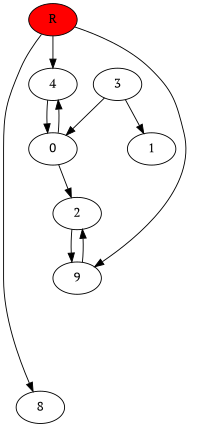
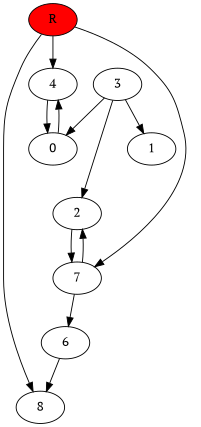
(63, 177) -> (99, 145)
(77, 278) -> (77, 278)
none -> (65, 343)
